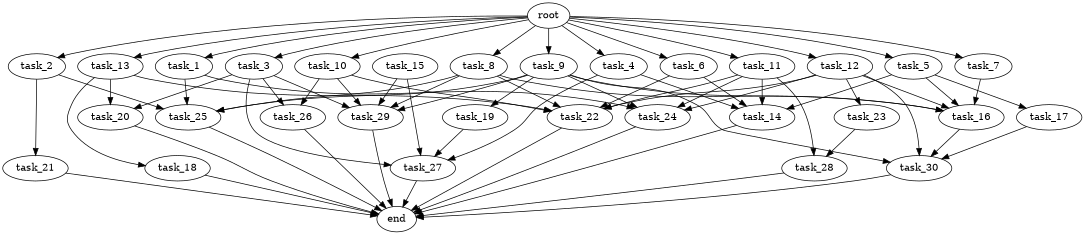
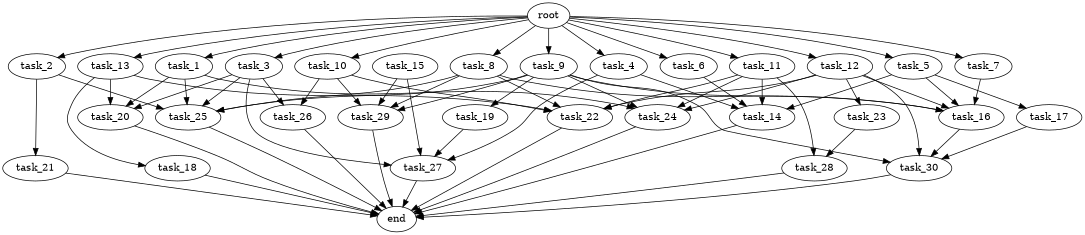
(651, 84) -> none
(298, 86) -> (229, 86)
none -> (150, 90)
